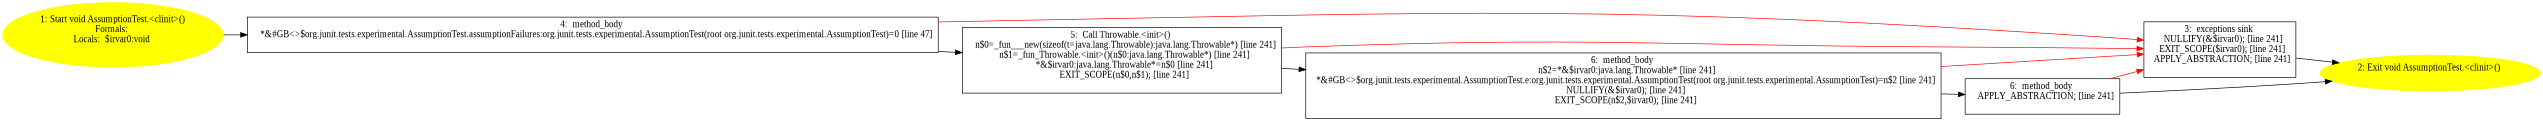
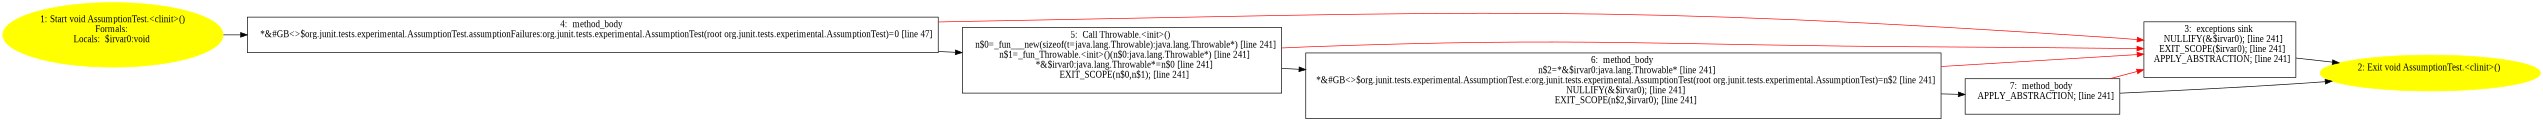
(2042, 96) -> (2042, 96)
